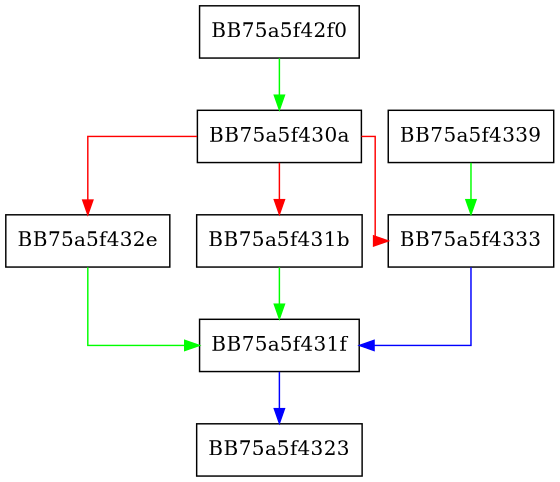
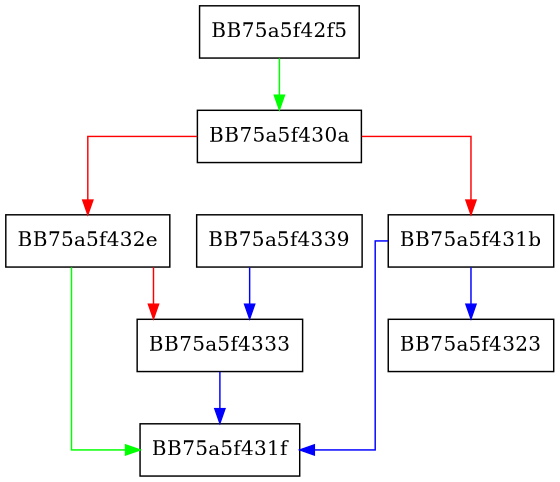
(279, 32) -> (279, 32)
(471, 181) -> (250, 286)
(375, 182) -> (153, 286)
(279, 286) -> (375, 369)
(279, 390) -> (471, 286)
